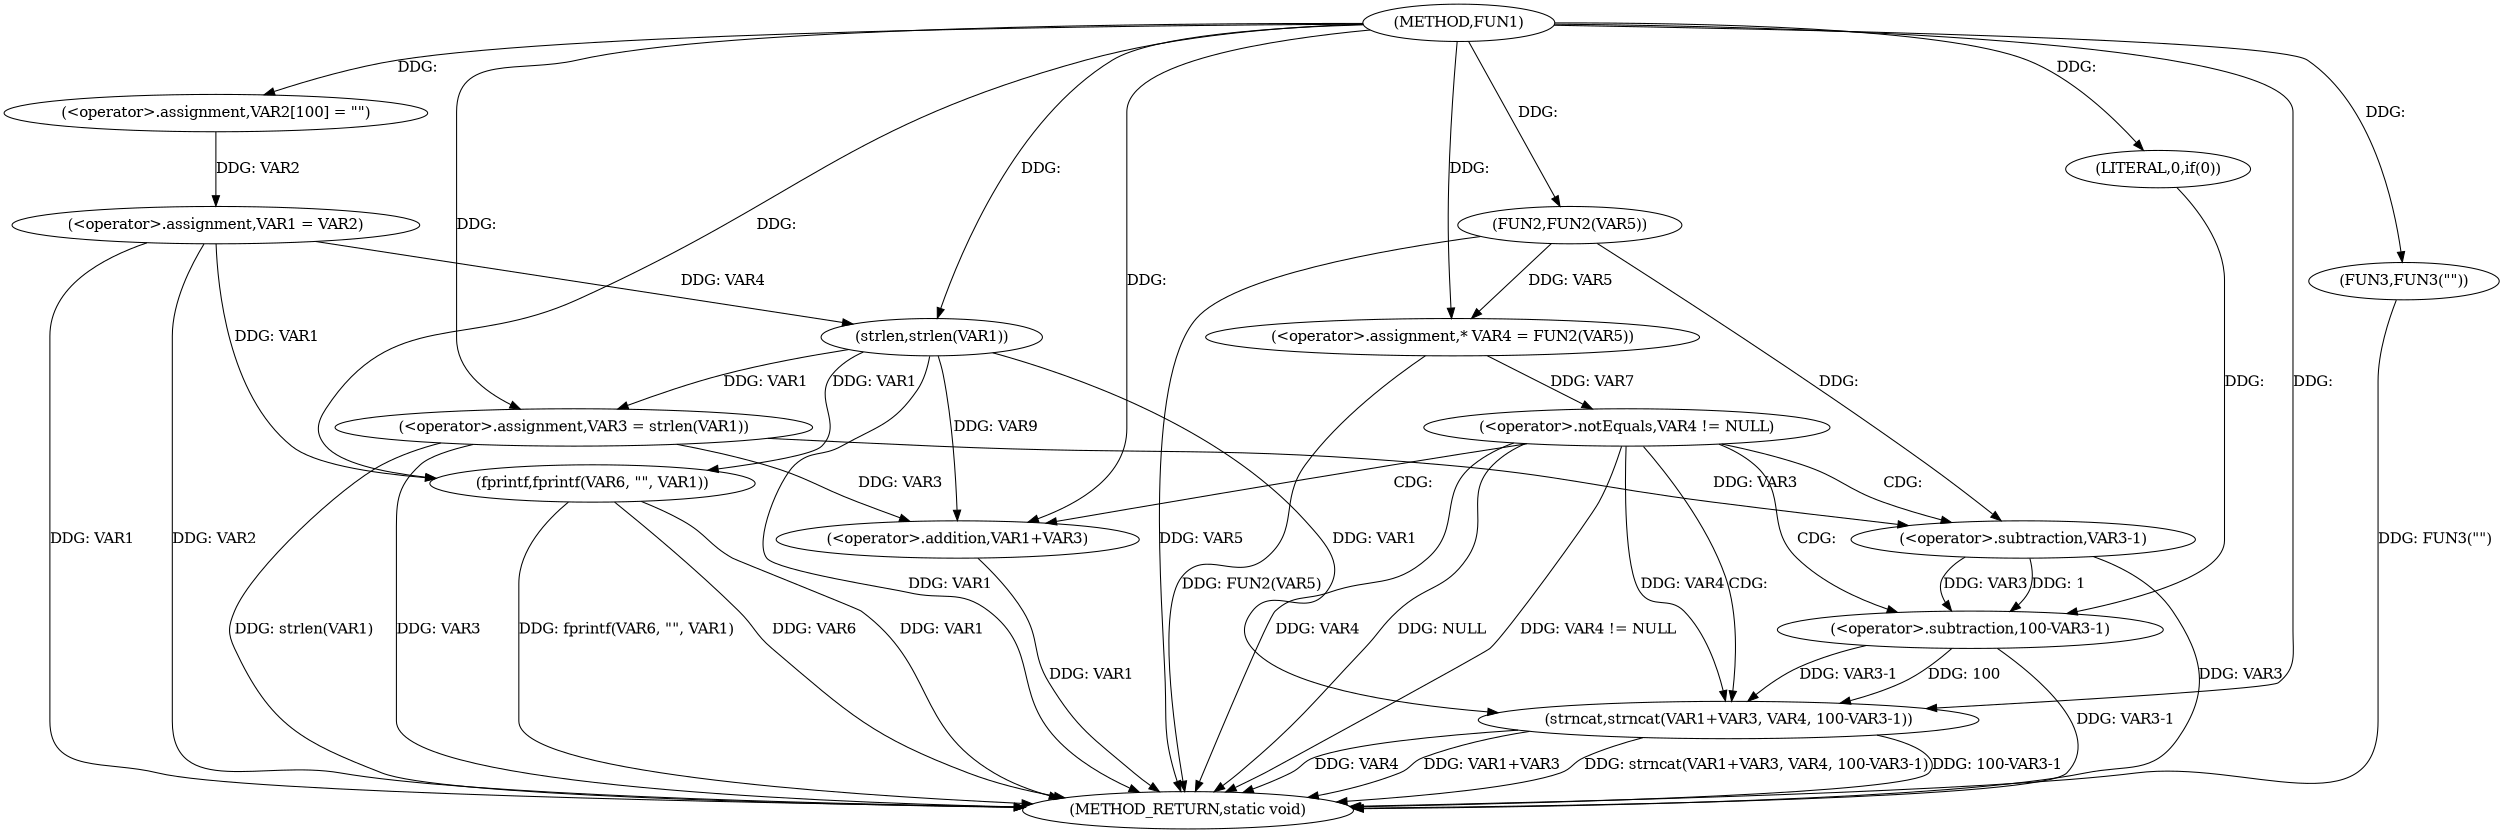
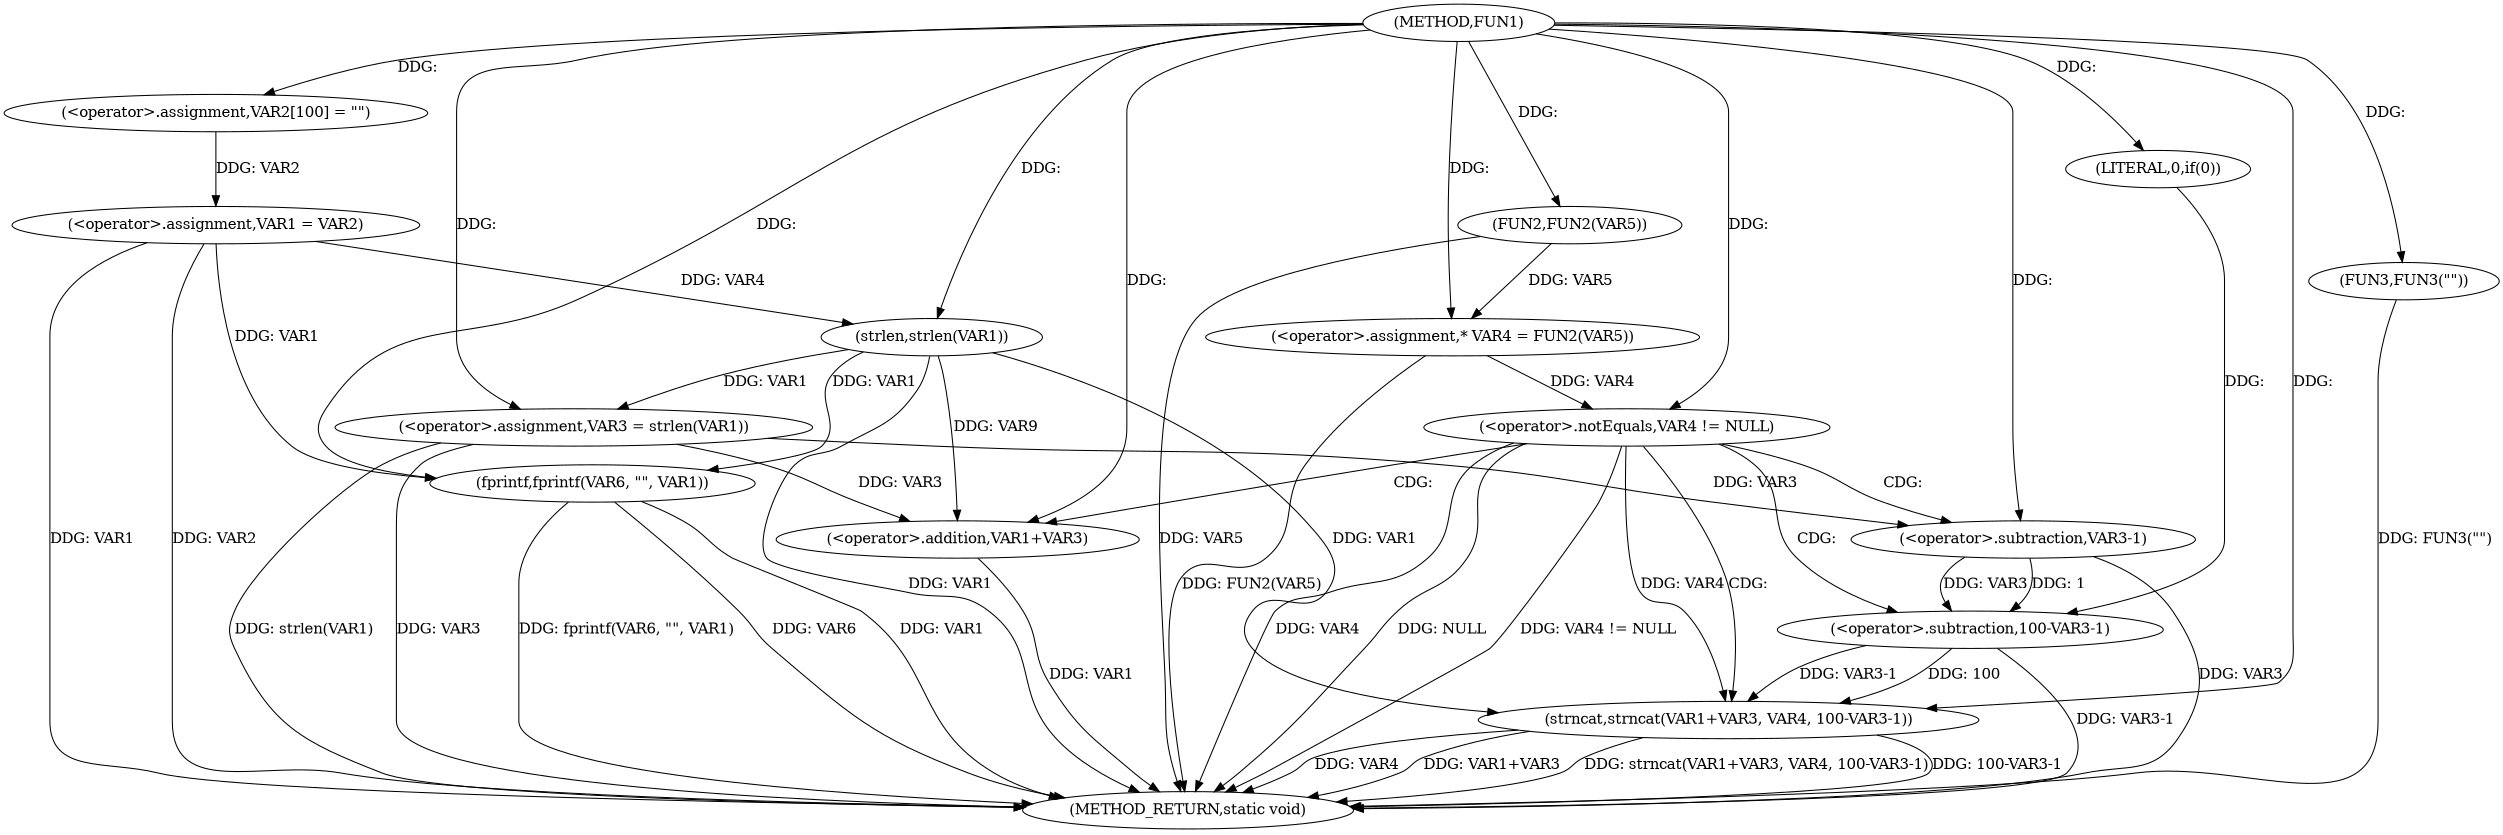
none -> (1729, 160)
(1798, 375) -> (1982, 89)
(1593, 382) -> (1593, 382)
